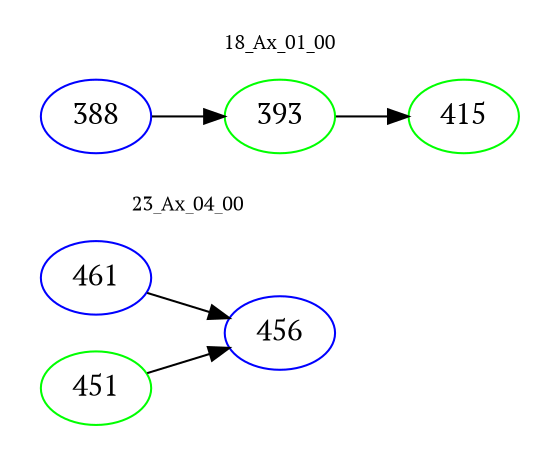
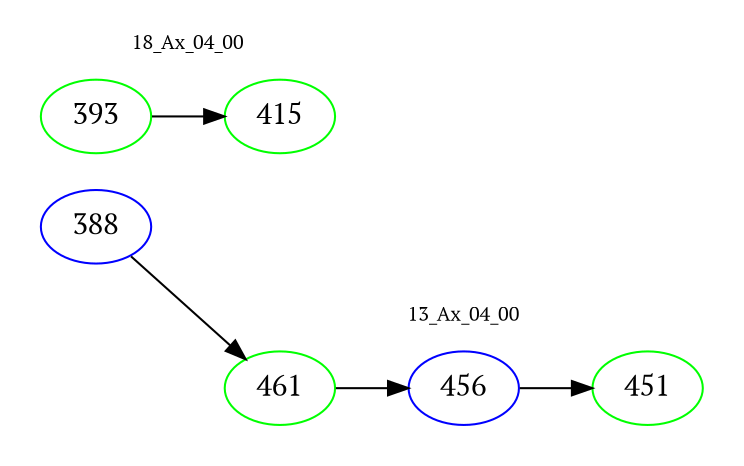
(280, 44) -> (188, 44)
(178, 116) -> (181, 301)
(188, 205) -> (464, 316)
(96, 278) -> (280, 388)
(178, 364) -> (546, 388)
